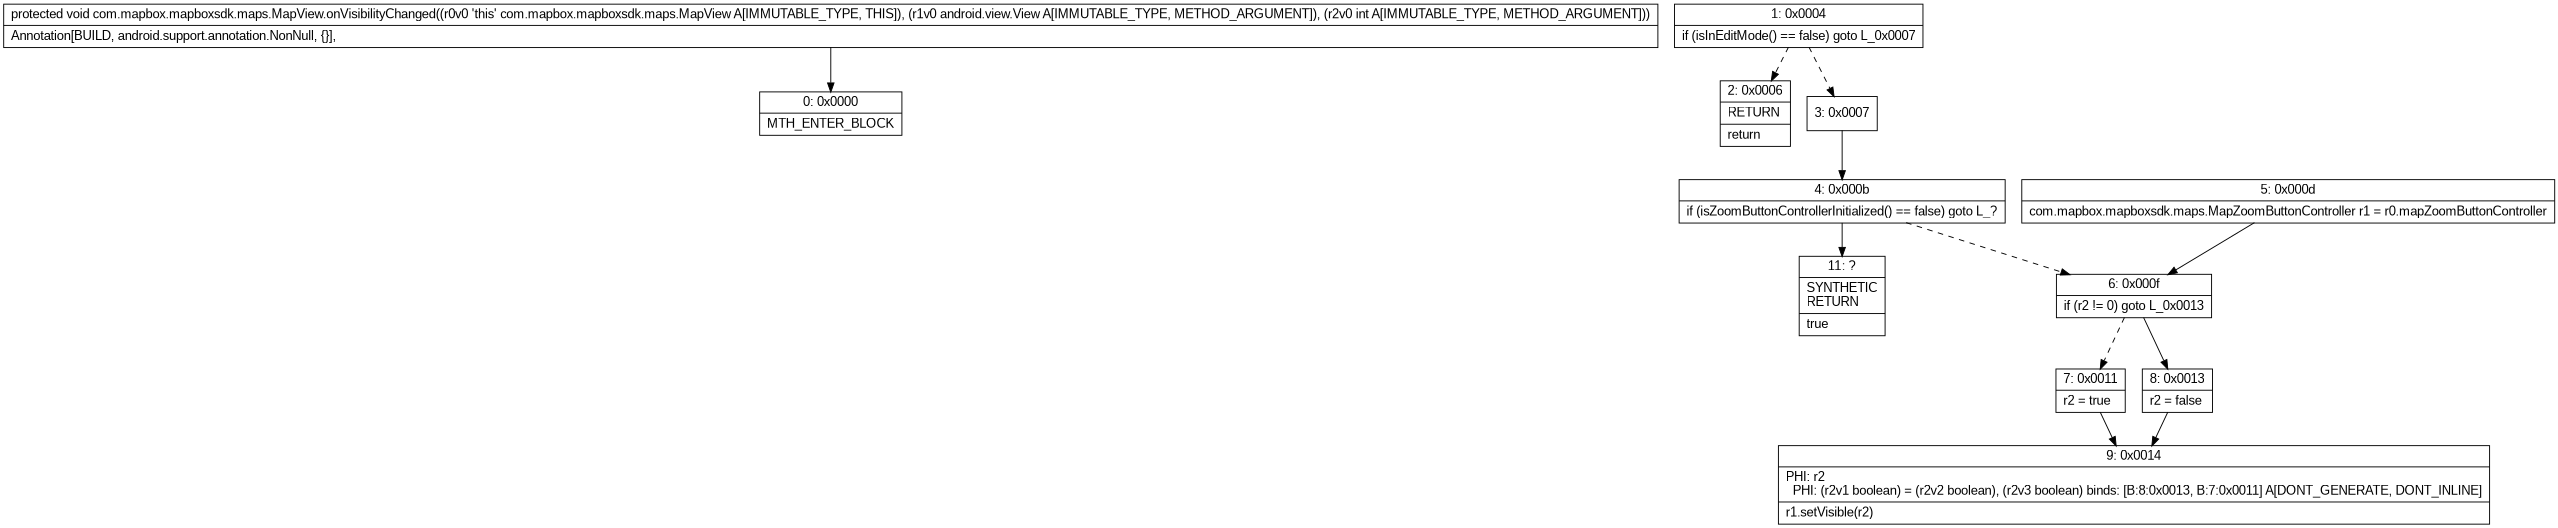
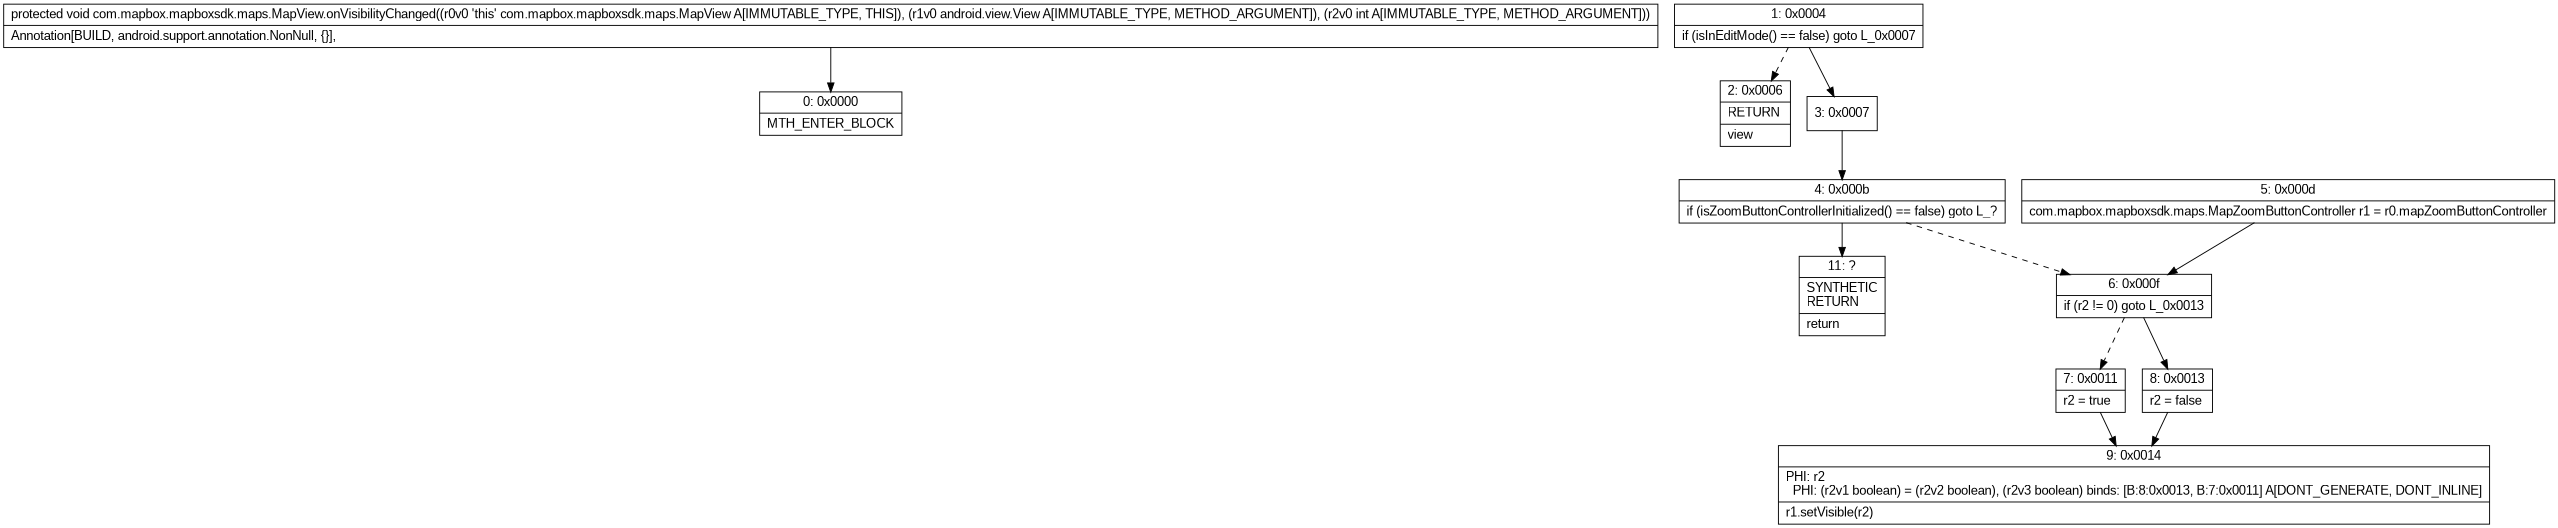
(1819, 68) -> (1819, 68)
(1744, 135) -> (1741, 135)
(1818, 324) -> (1823, 324)
